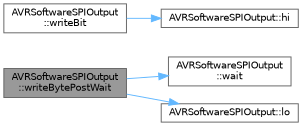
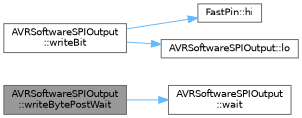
(230, 18) -> (230, 13)
(148, 98) -> (139, 43)
